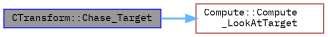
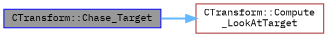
(260, 19) -> (260, 19)
